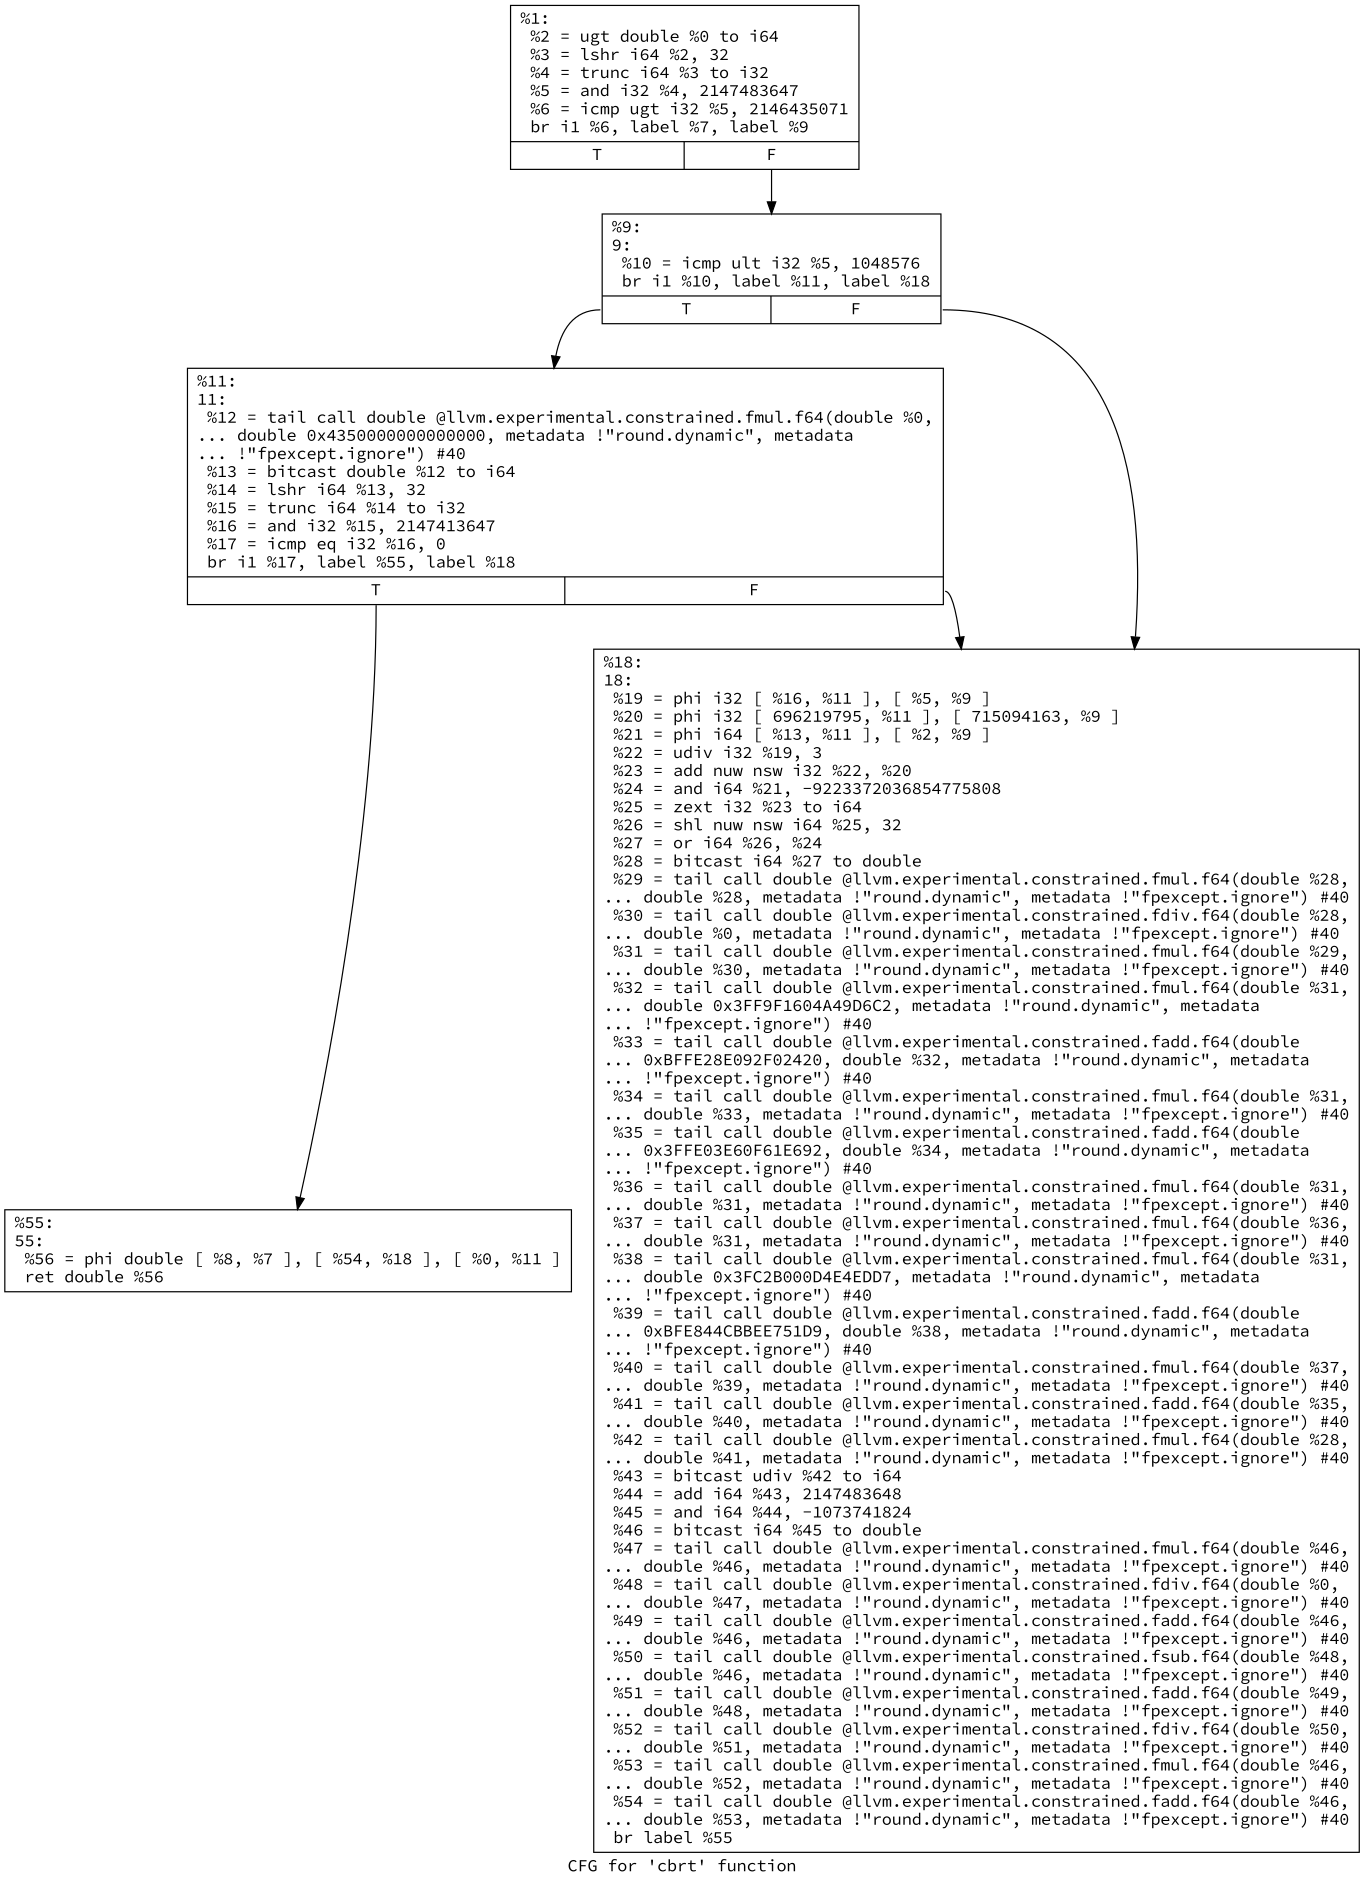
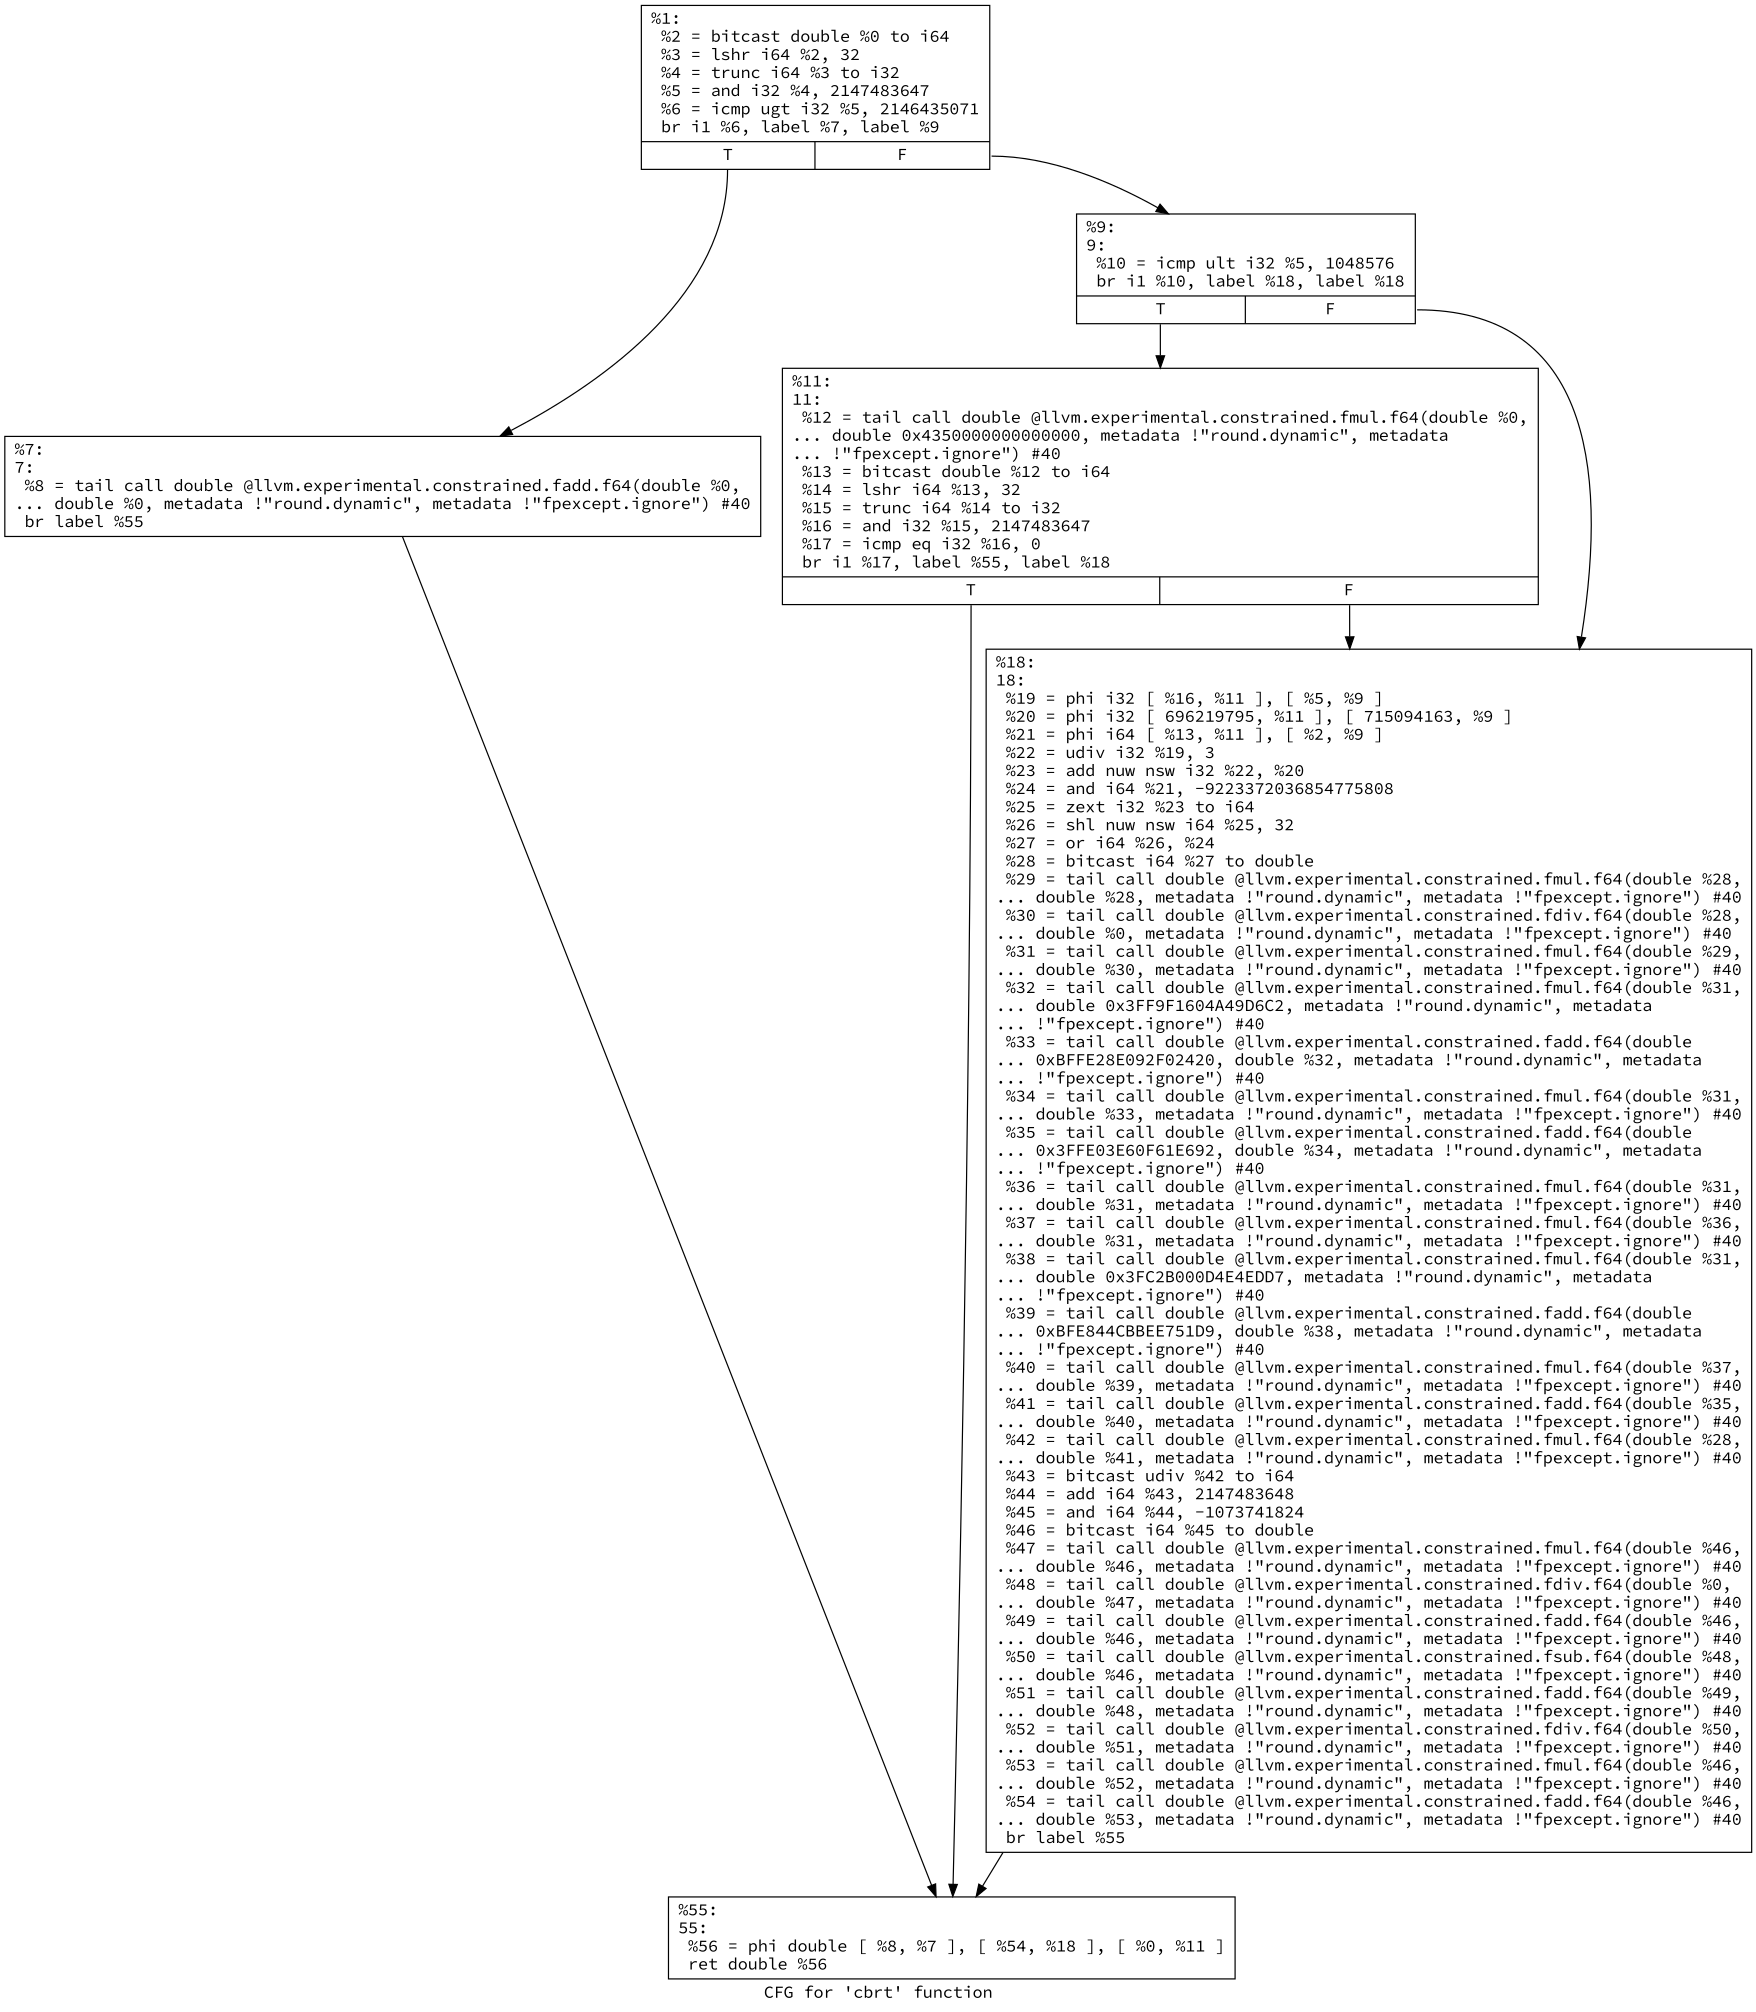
(650, 37) -> (800, 37)
(772, 281) -> (1246, 281)
none -> (383, 486)
(347, 526) -> (942, 526)
none -> (993, 1869)
